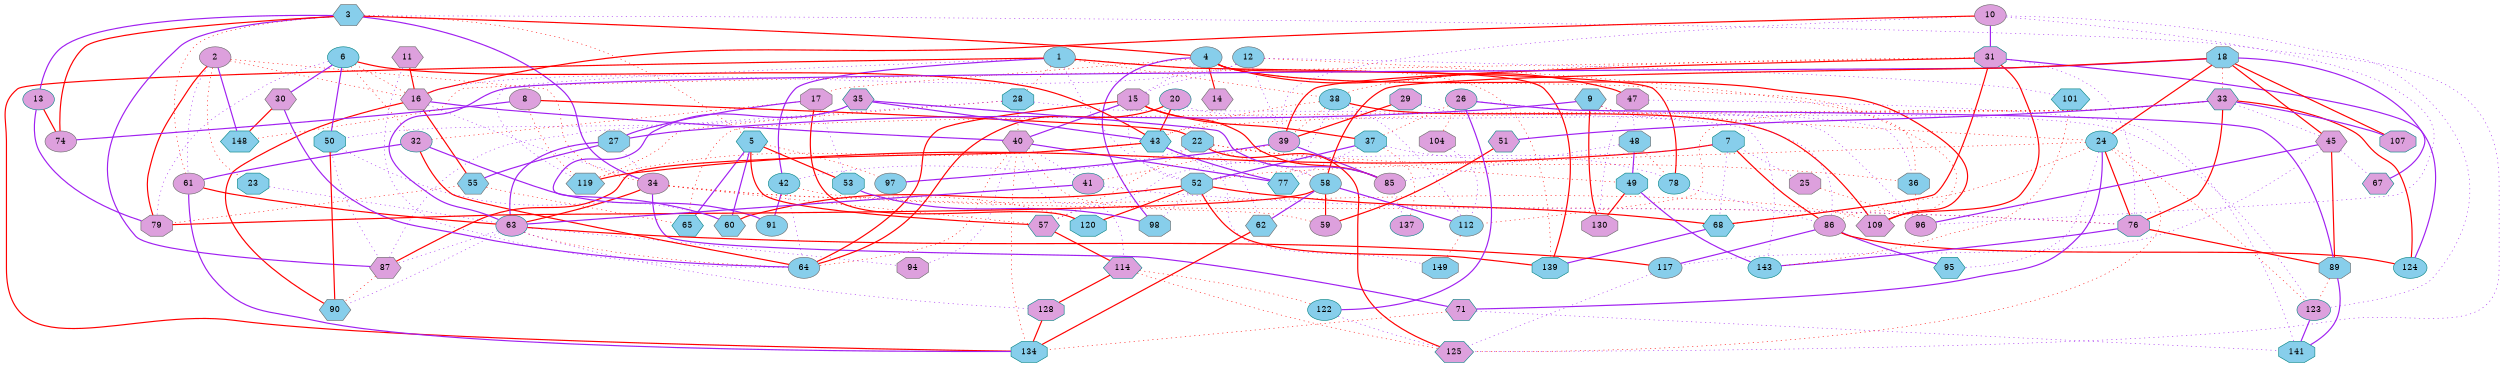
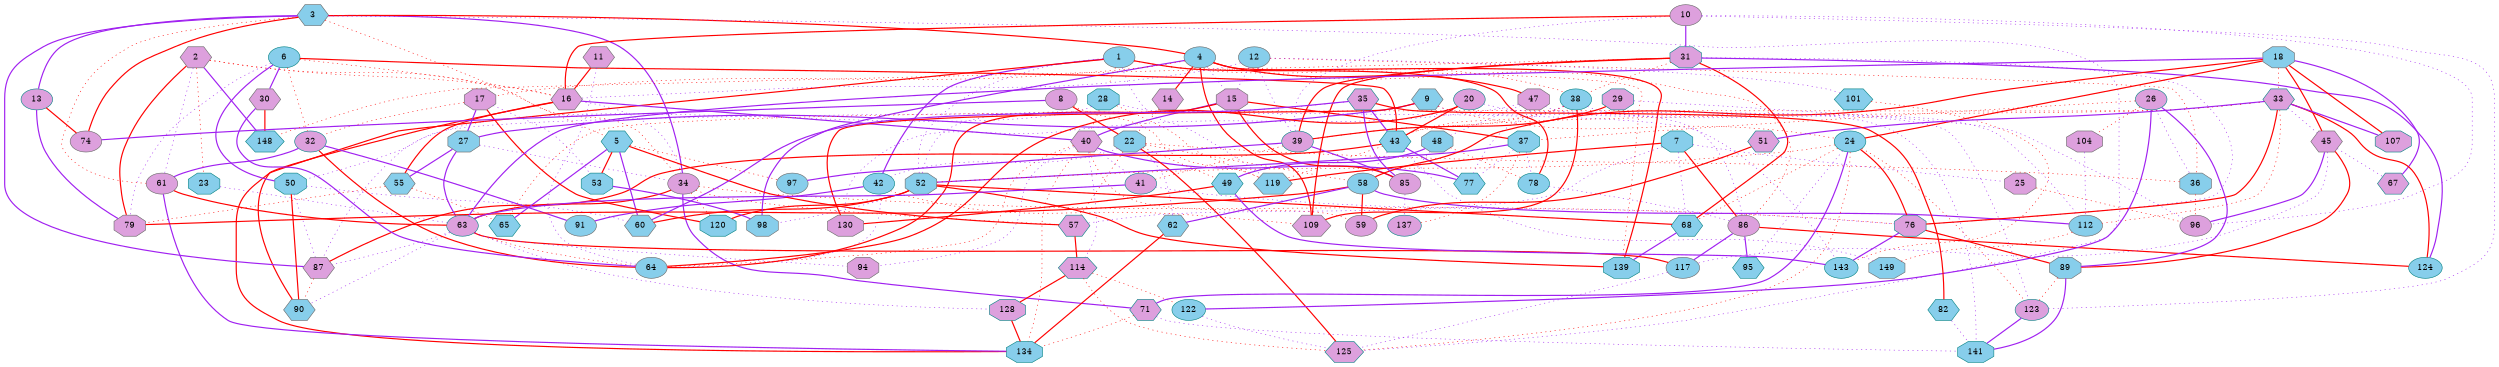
(215, 57) -> (196, 57)
(1632, 184) -> (1227, 184)
none -> (1944, 310)
